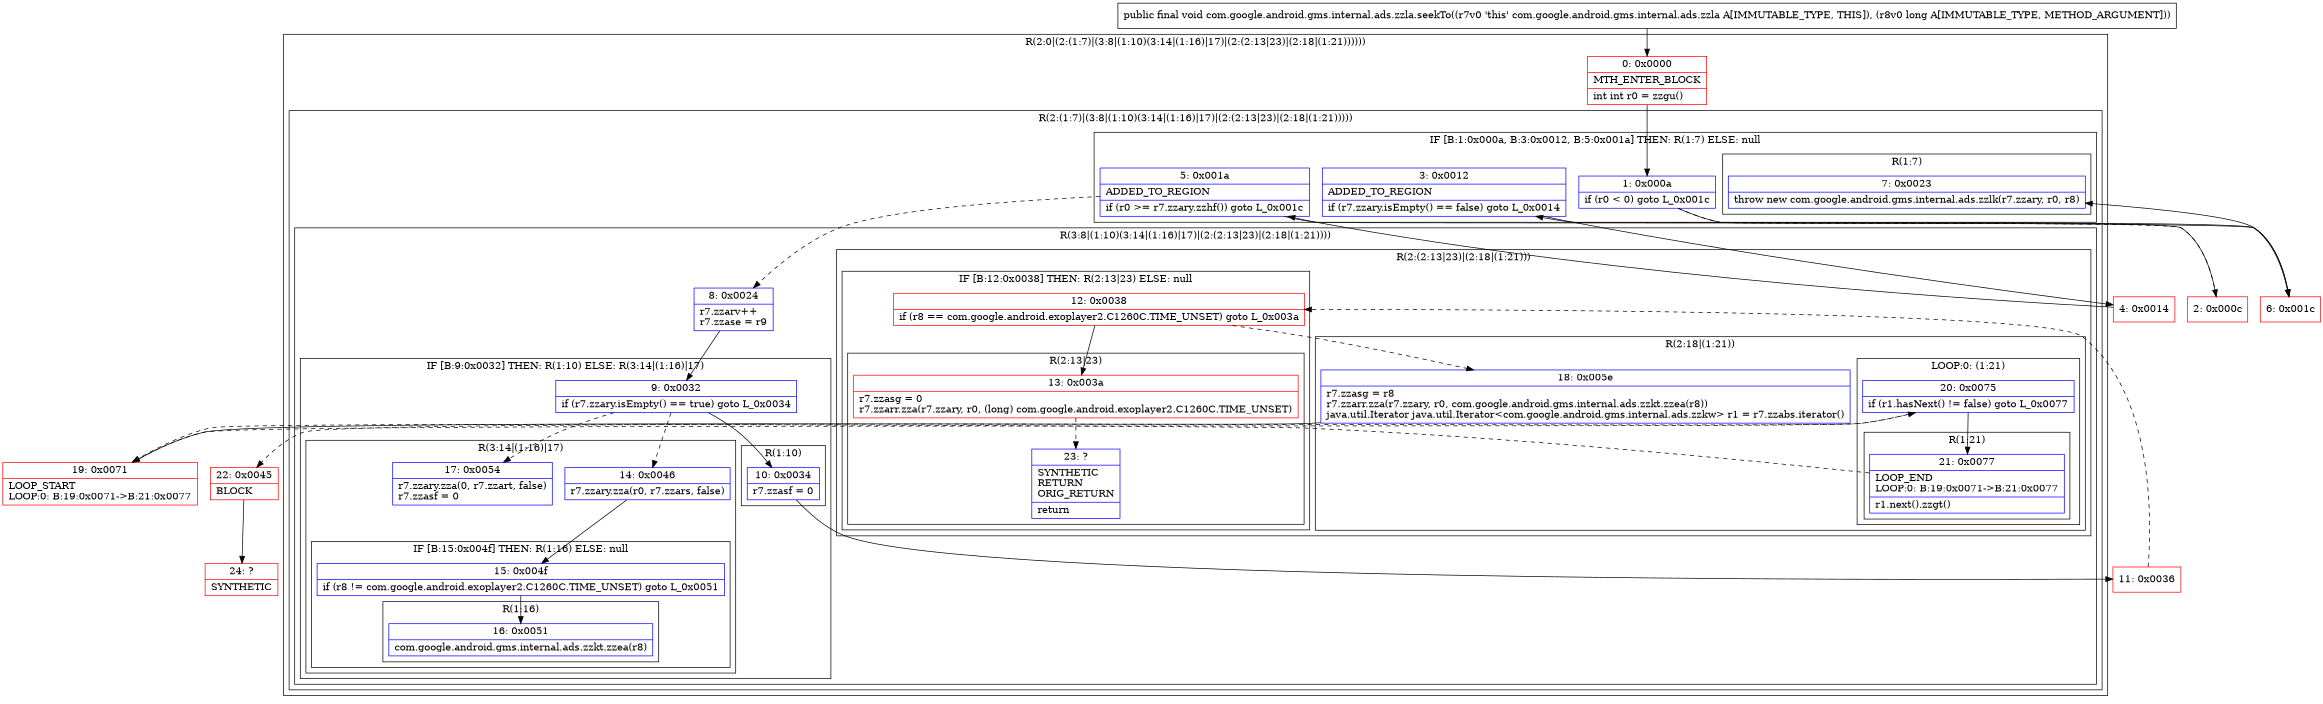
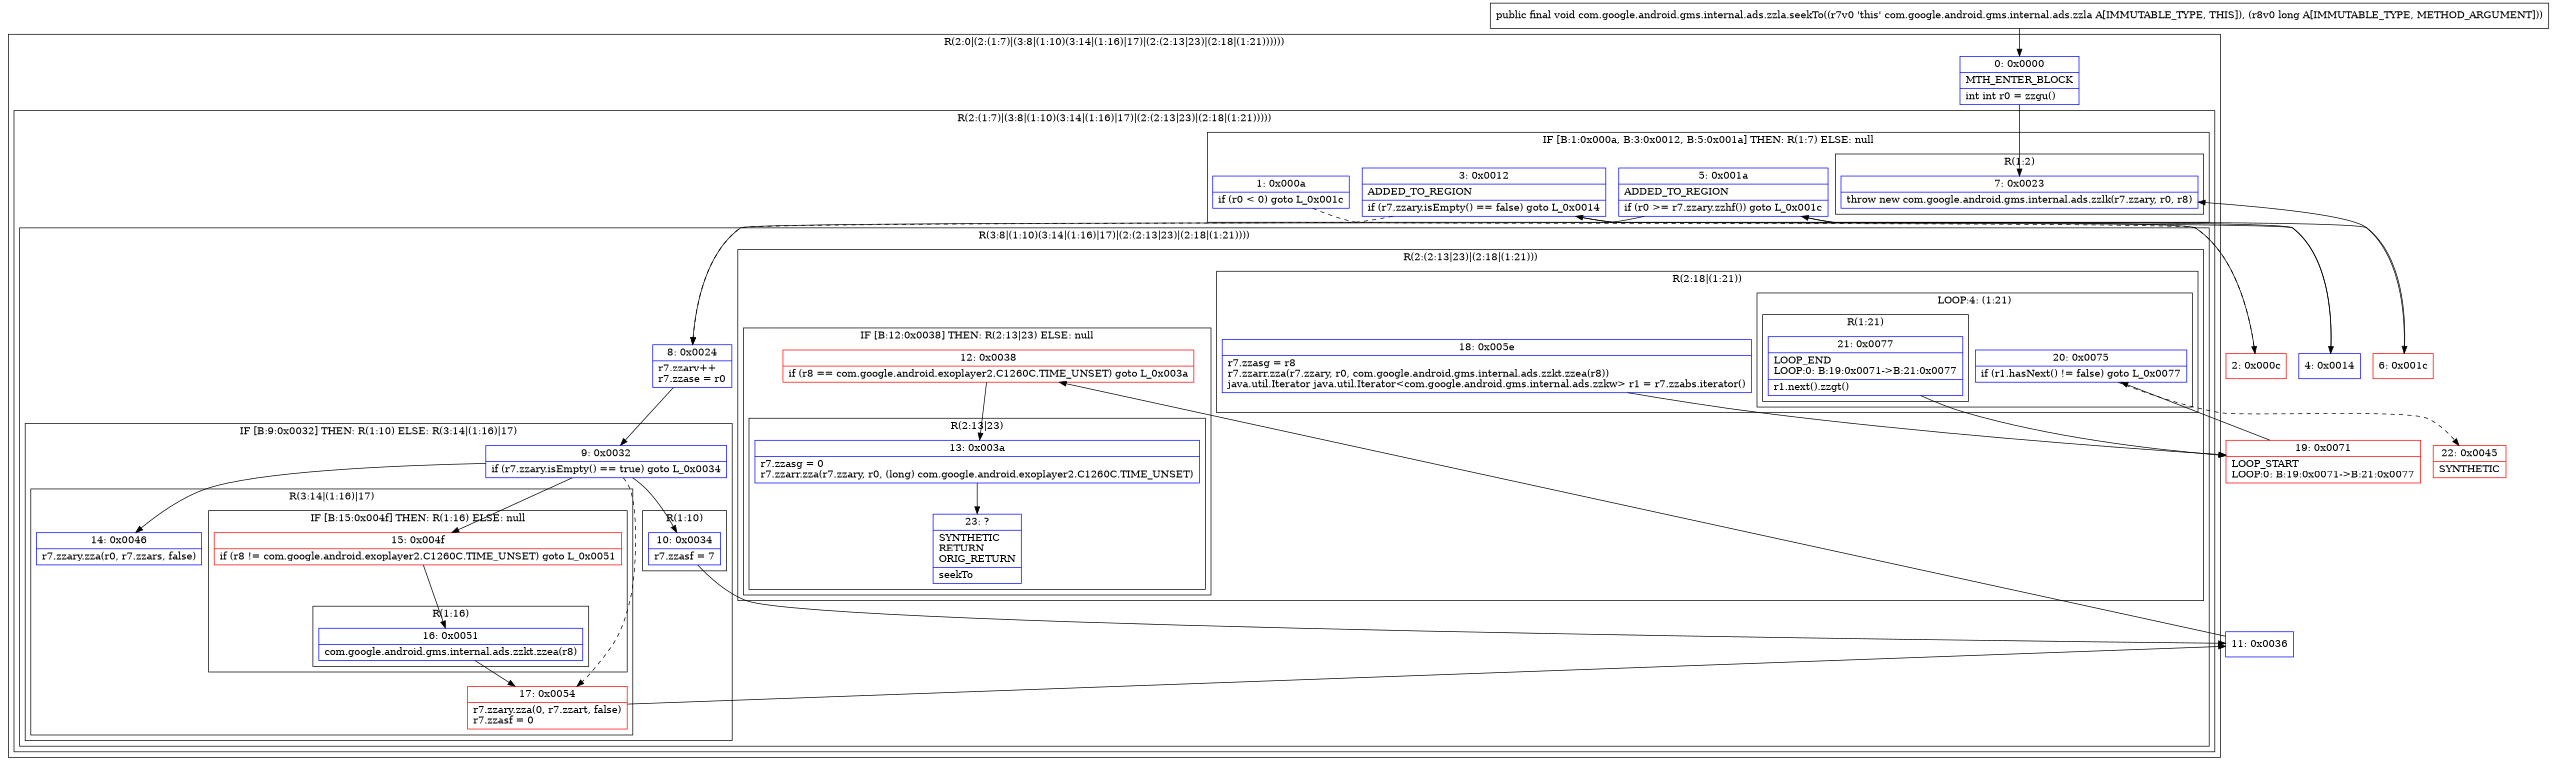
(1647, 80) -> (2019, 80)
(1647, 137) -> (2019, 137)
(1907, 162) -> (2019, 162)
(920, 211) -> (1131, 223)
(2001, 223) -> none
none -> (1005, 224)
(2144, 309) -> (2330, 366)
(1822, 315) -> (1646, 510)
(734, 322) -> (692, 379)
(1350, 344) -> none
(1968, 366) -> (1975, 301)
(1076, 397) -> (977, 462)
(1018, 426) -> (2227, 424)
(1968, 427) -> none
(1076, 430) -> (977, 495)
(1349, 430) -> (2067, 436)
(663, 436) -> (307, 472)
(472, 484) -> (547, 708)
(234, 491) -> (2470, 469)
(783, 491) -> (685, 556)
(1054, 510) -> (956, 575)
(587, 530) -> (515, 504)
(241, 580) -> none
(521, 580) -> (418, 549)
(2147, 580) -> (2260, 644)
none -> (1423, 675)
none -> (500, 676)
